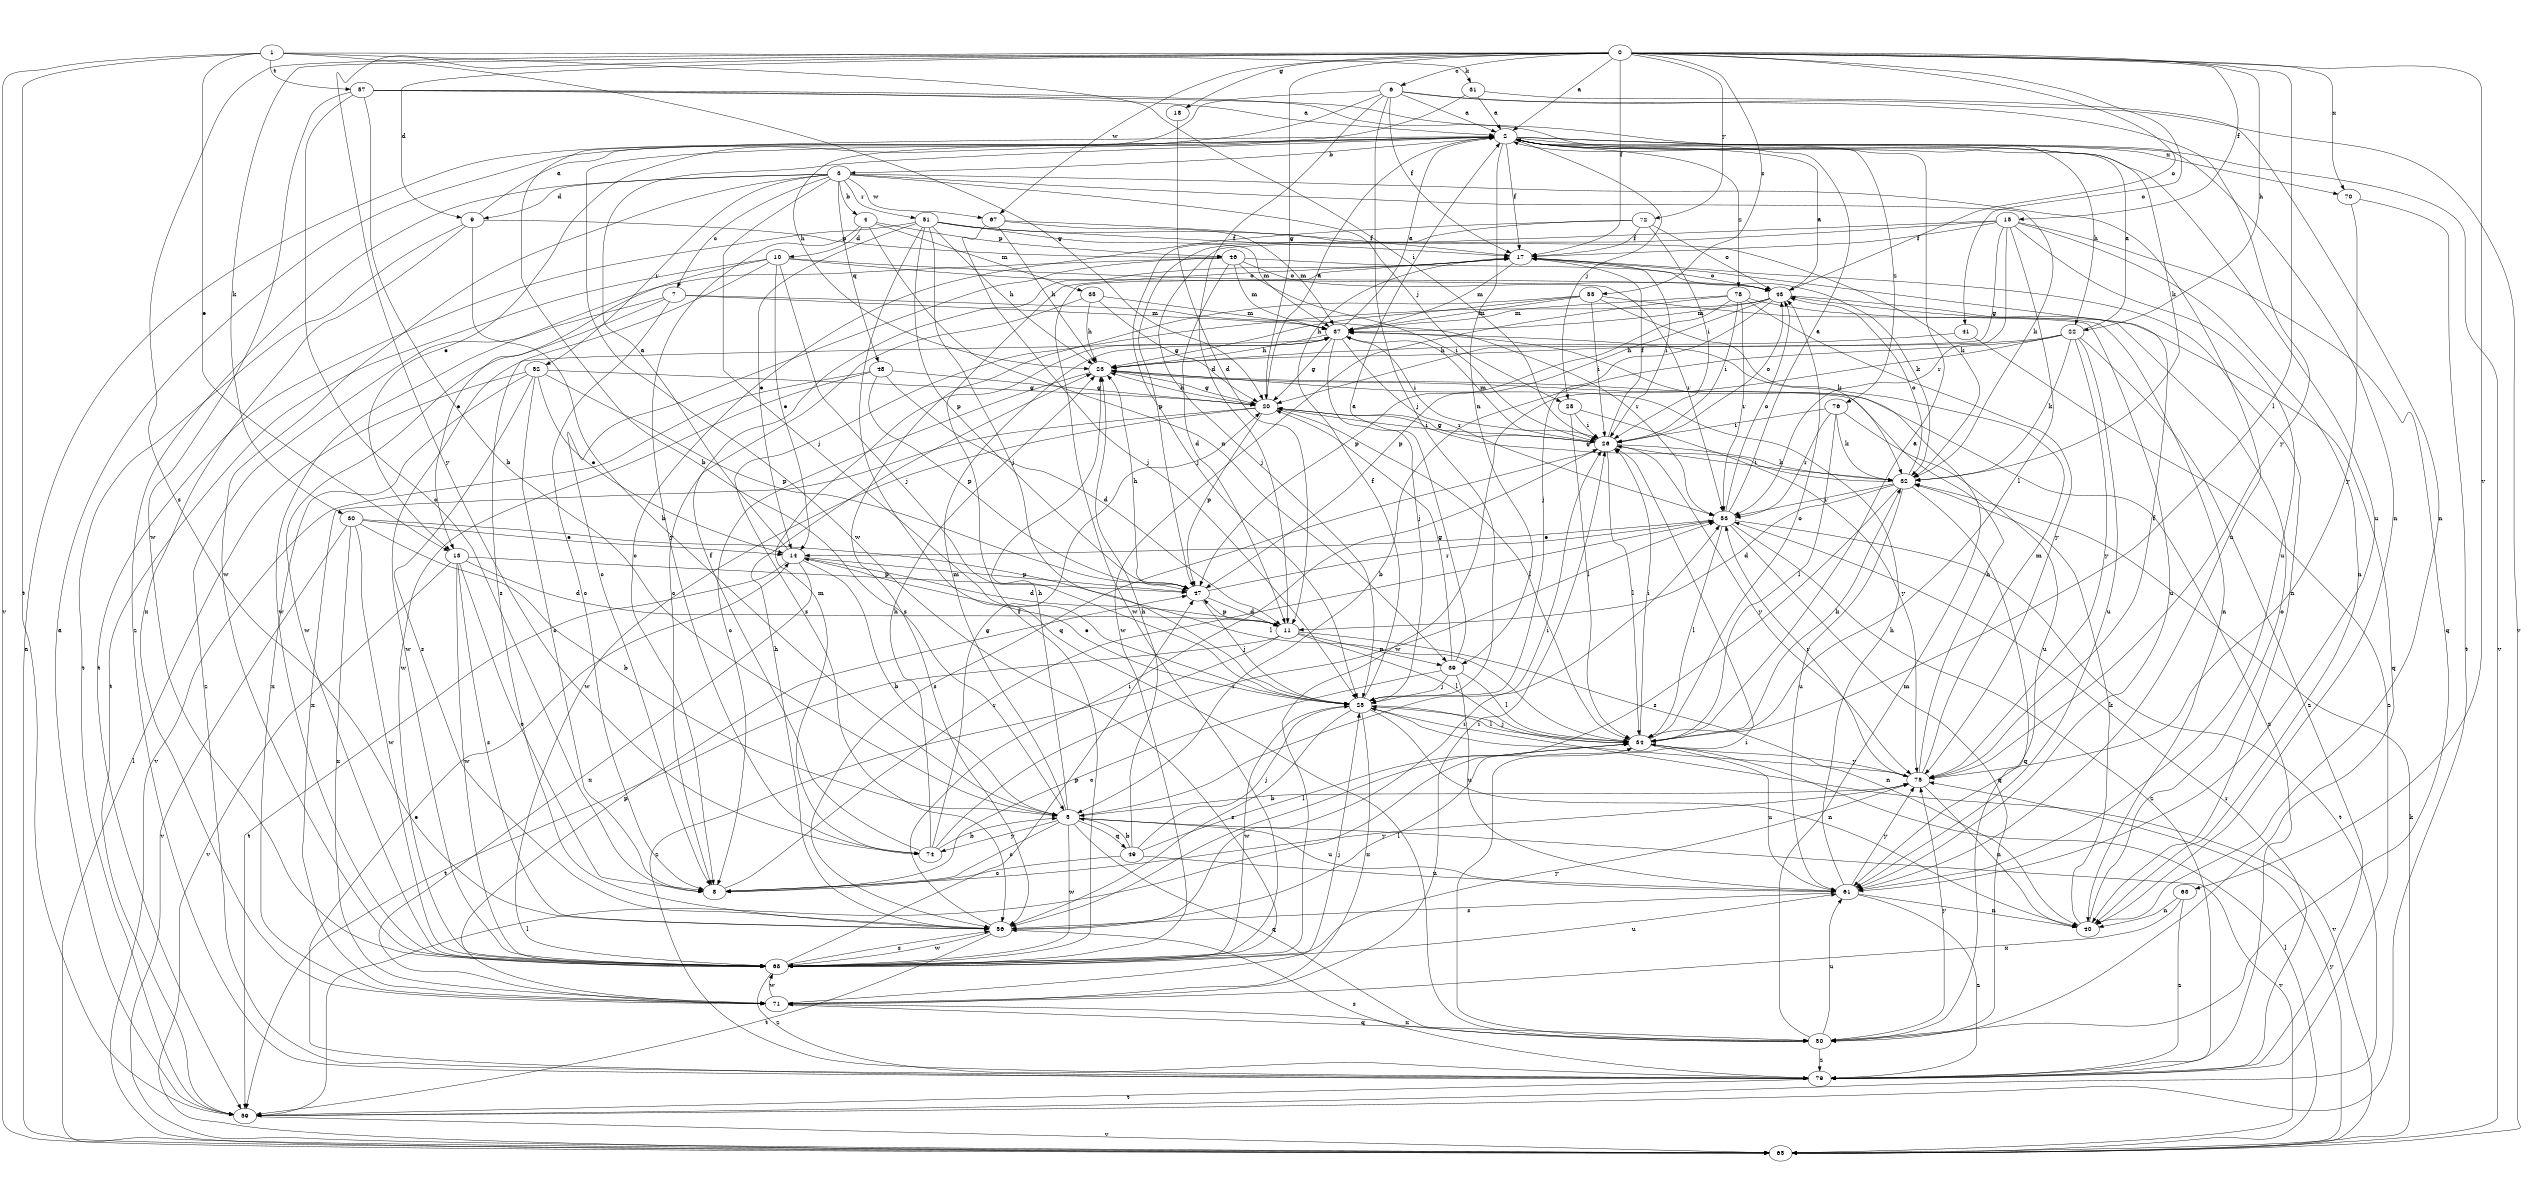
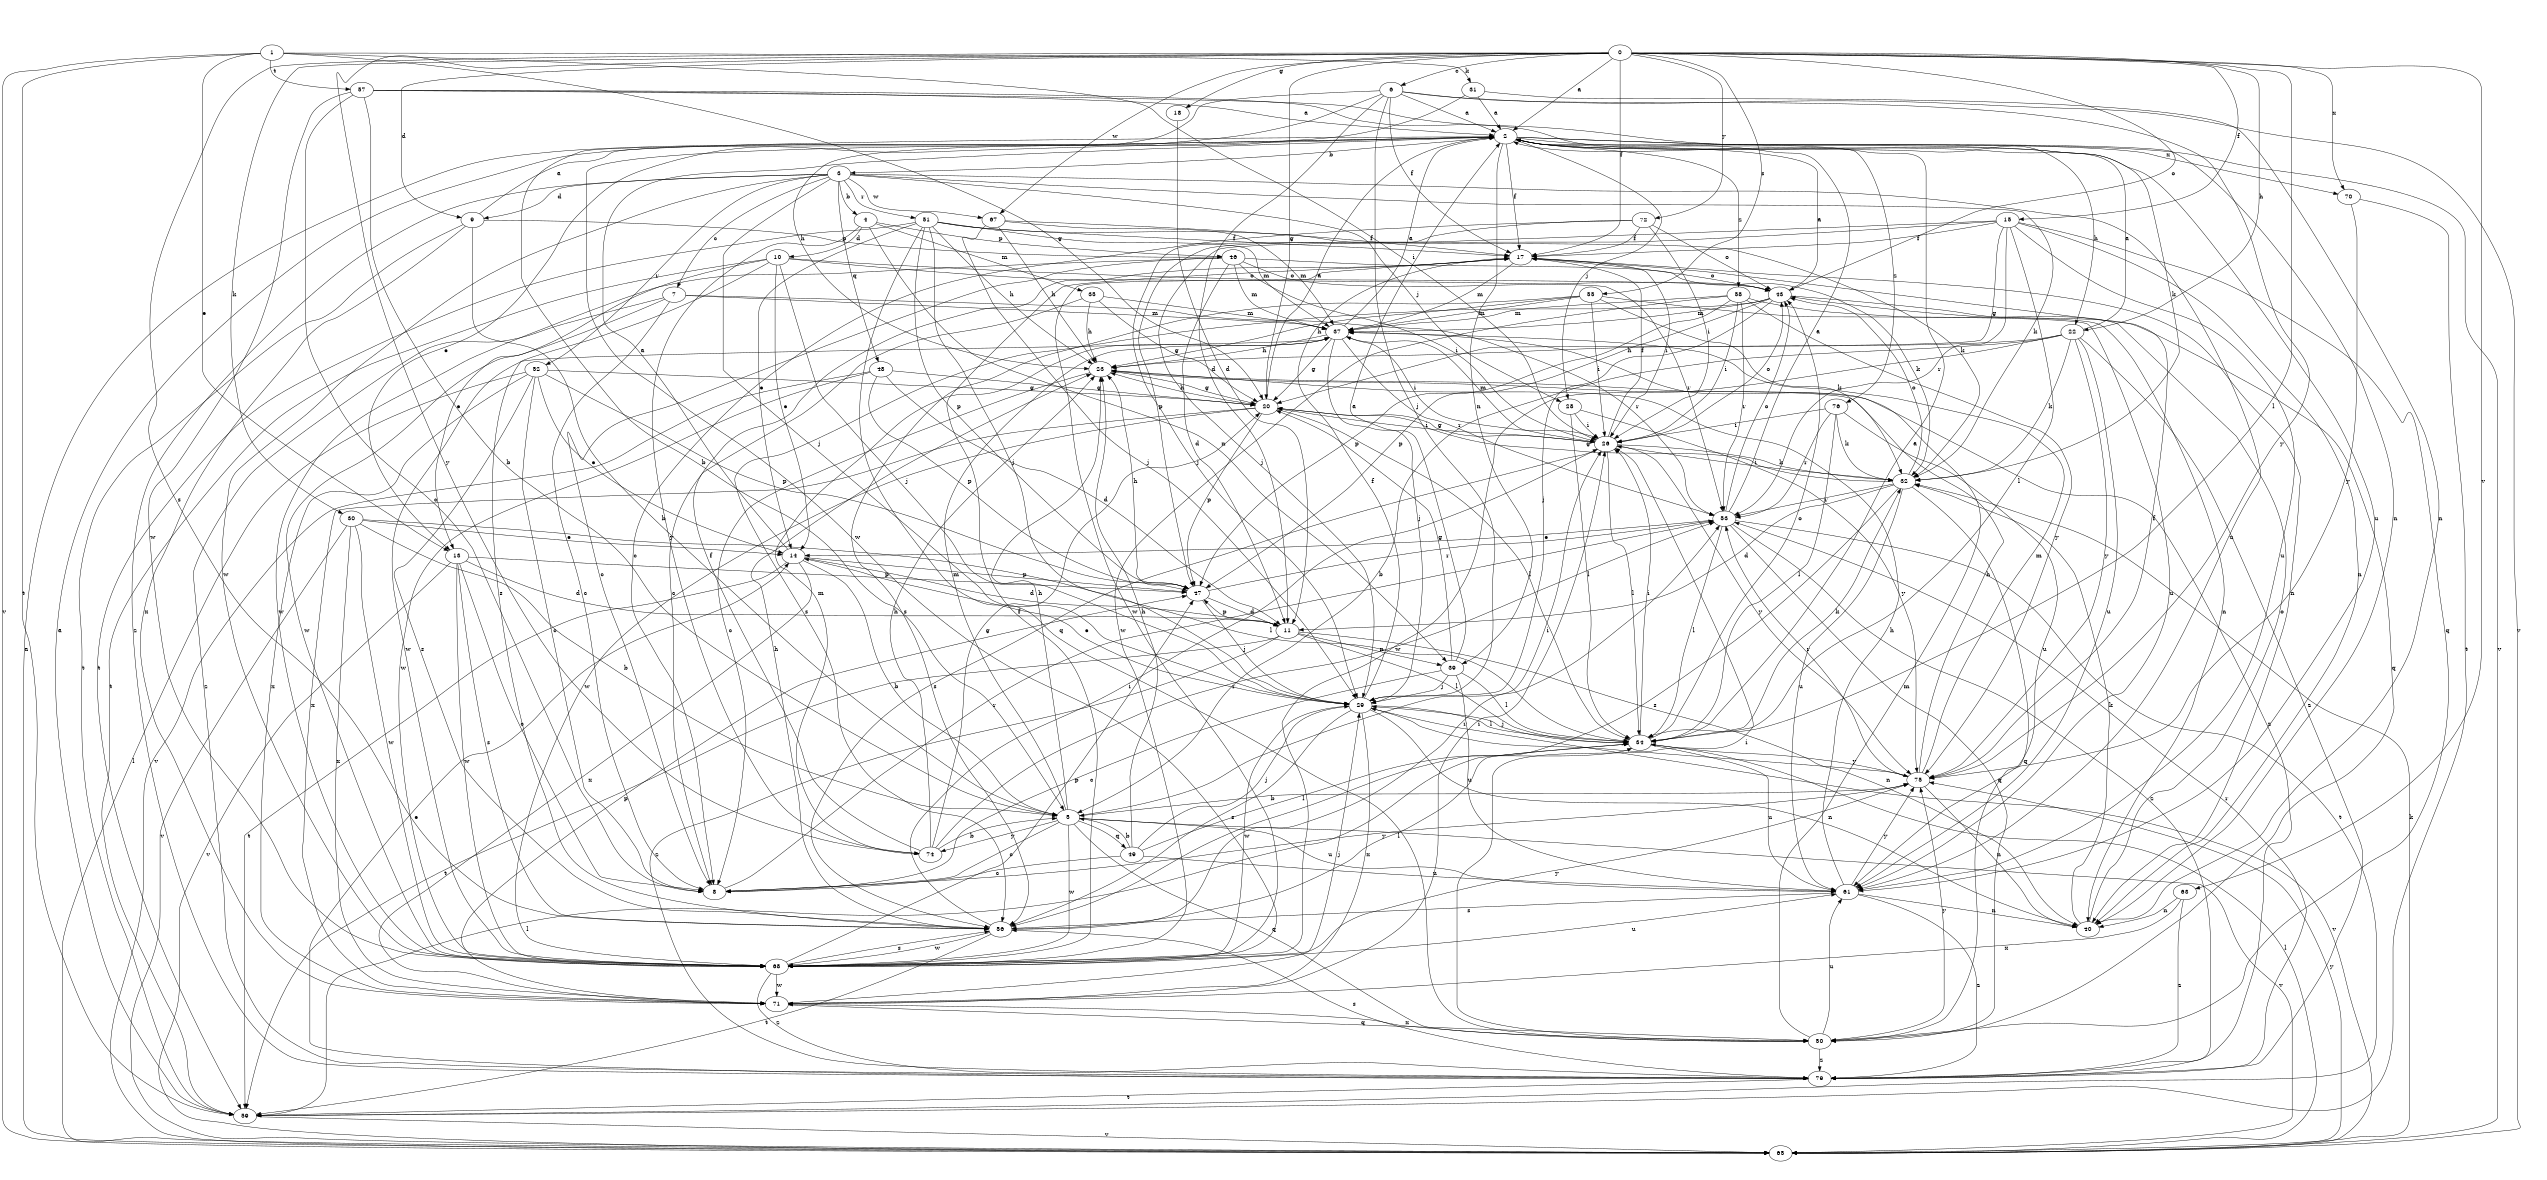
(1739, 295) -> (1739, 295)
(1966, 332) -> none
(1360, 705) -> (1360, 705)
(769, 988) -> (777, 983)
